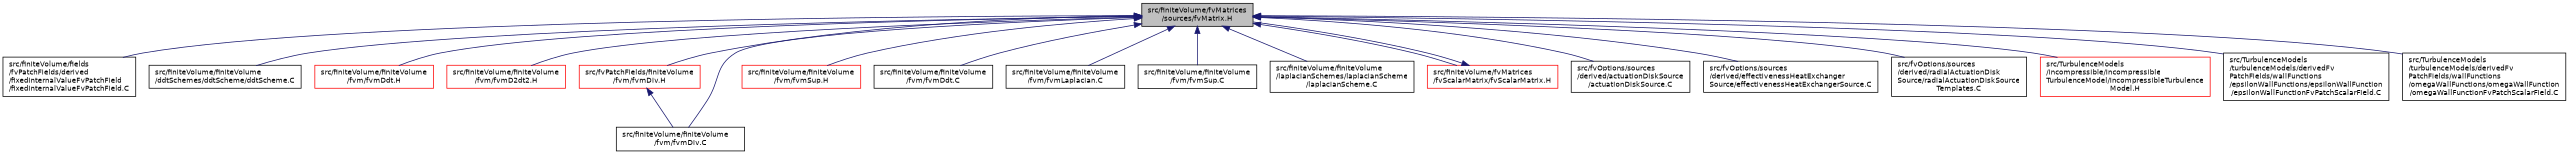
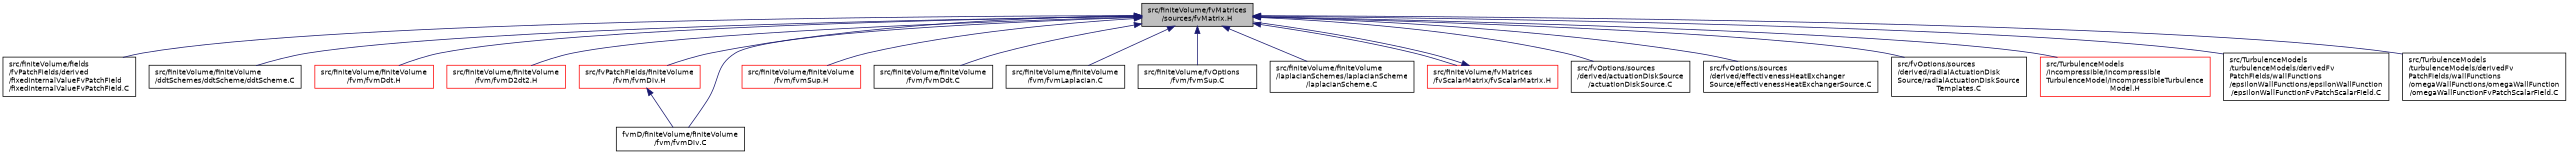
(1197, 77) -> (1197, 77)
(680, 139) -> (680, 139)
